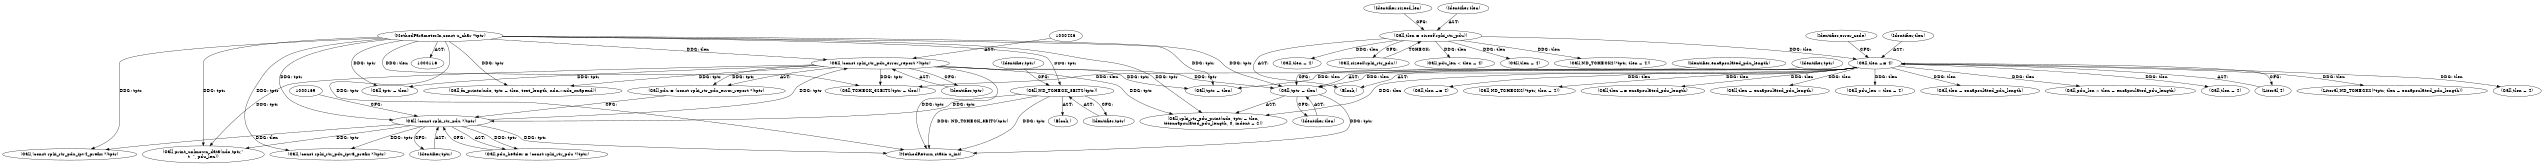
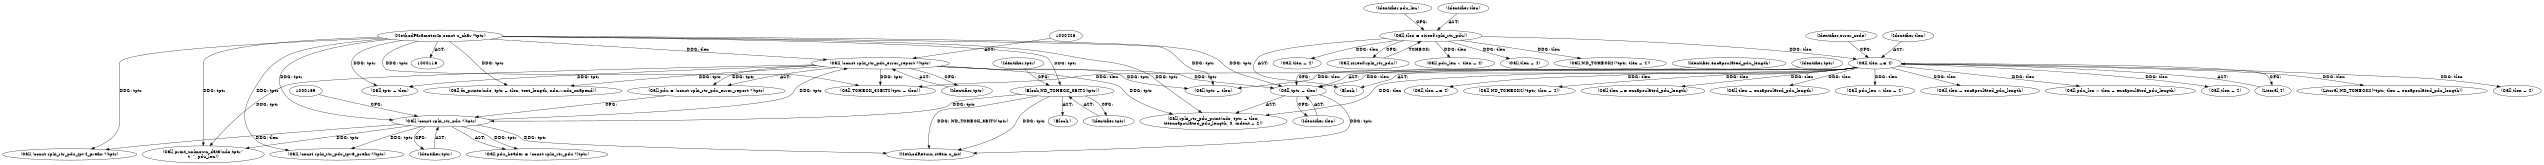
(1398, 8) -> (1398, 8)
(397, 63) -> (397, 63)
(1062, 91) -> (1062, 91)
(979, 101) -> none
(538, 103) -> none
(466, 145) -> none
